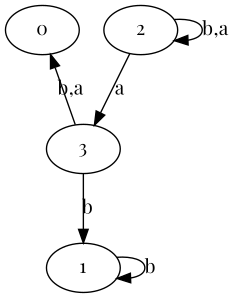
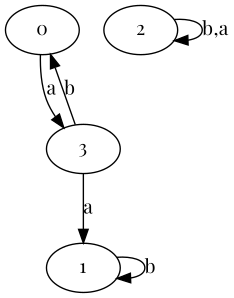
(115, 83) -> (43, 87)
(70, 90) -> (70, 90)
(88, 208) -> (88, 208)
